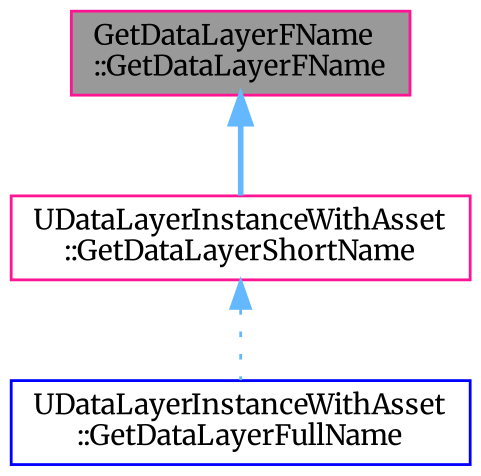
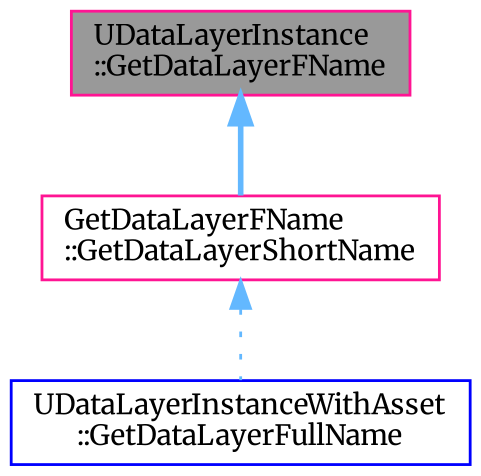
(241, 53) -> (241, 53)
(241, 238) -> (241, 238)
